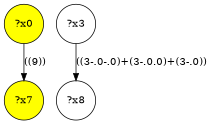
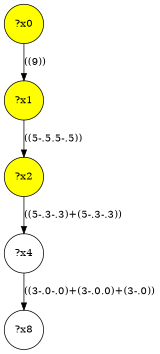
(76, 24) -> (24, 253)
(24, 100) -> (24, 100)
none -> (24, 177)
